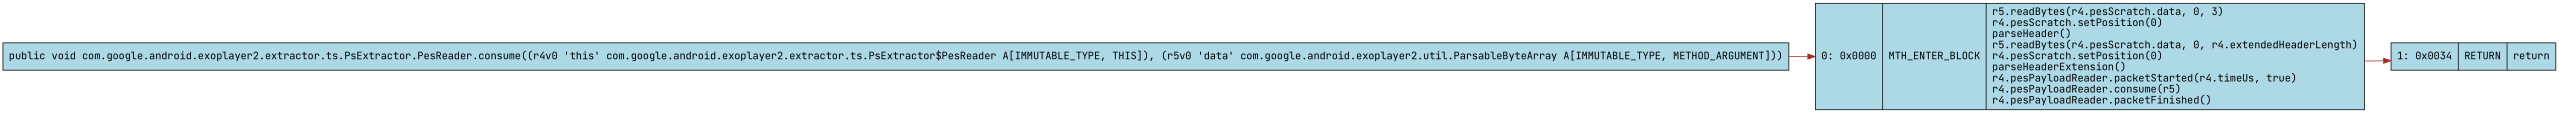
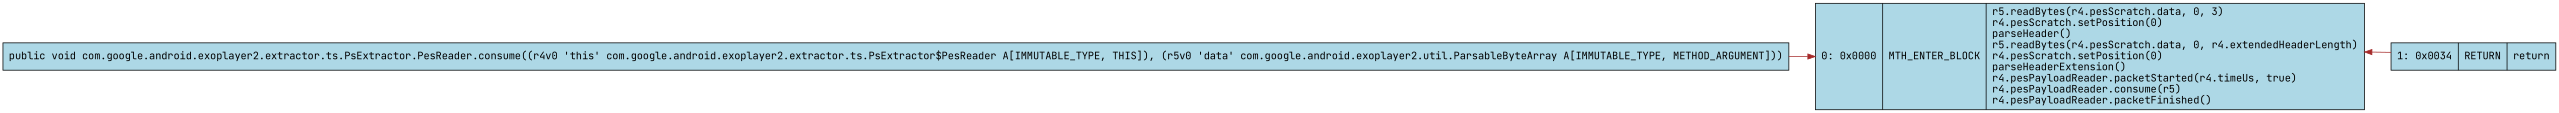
(2374, 61) -> (2381, 52)
